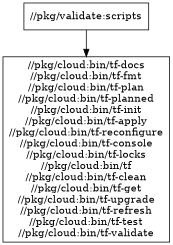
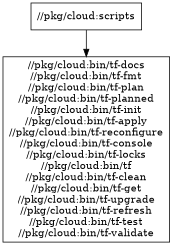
(86, 16) -> (86, 16)
